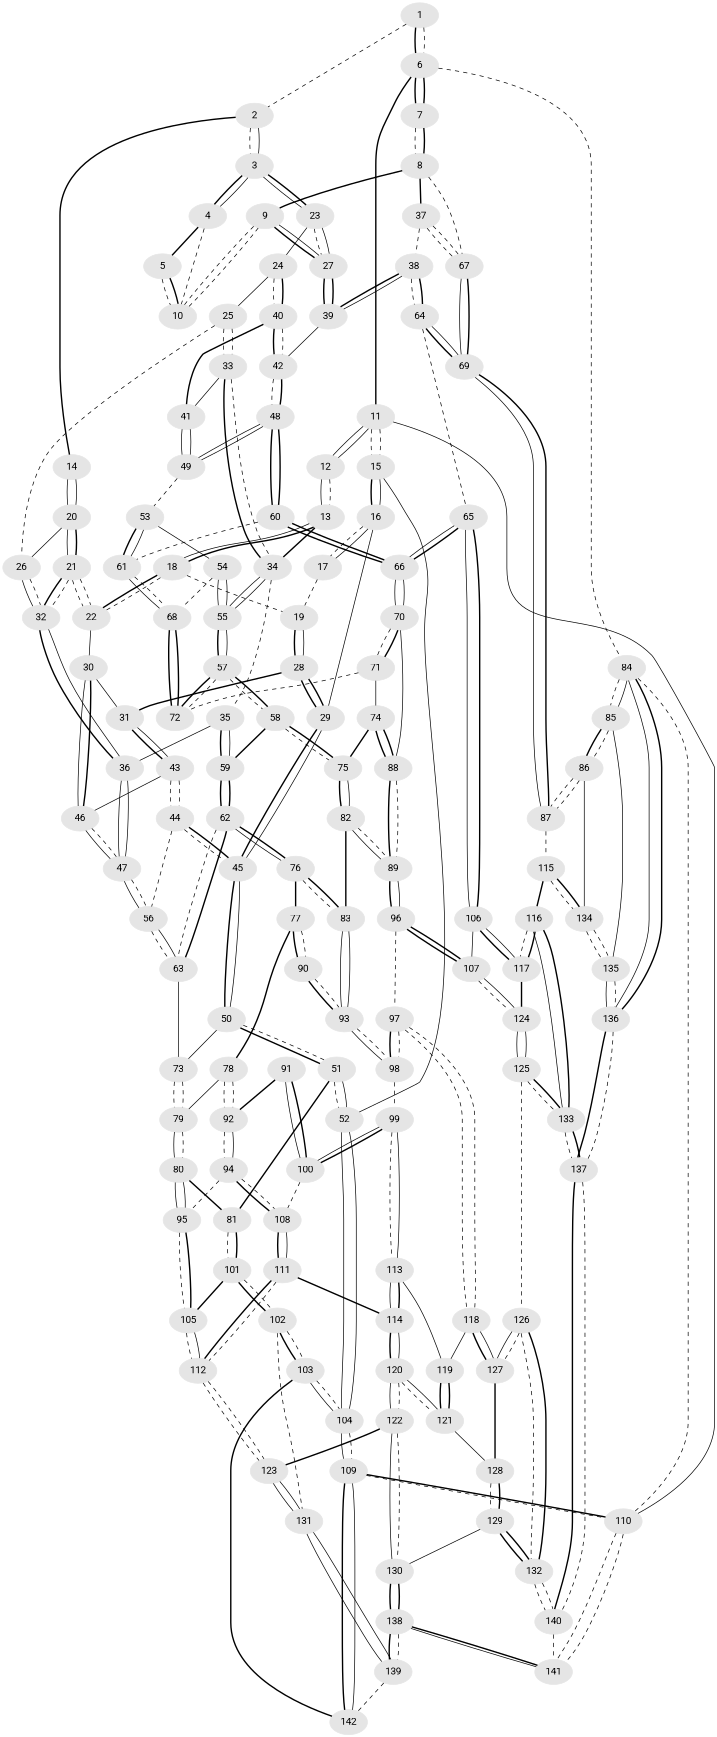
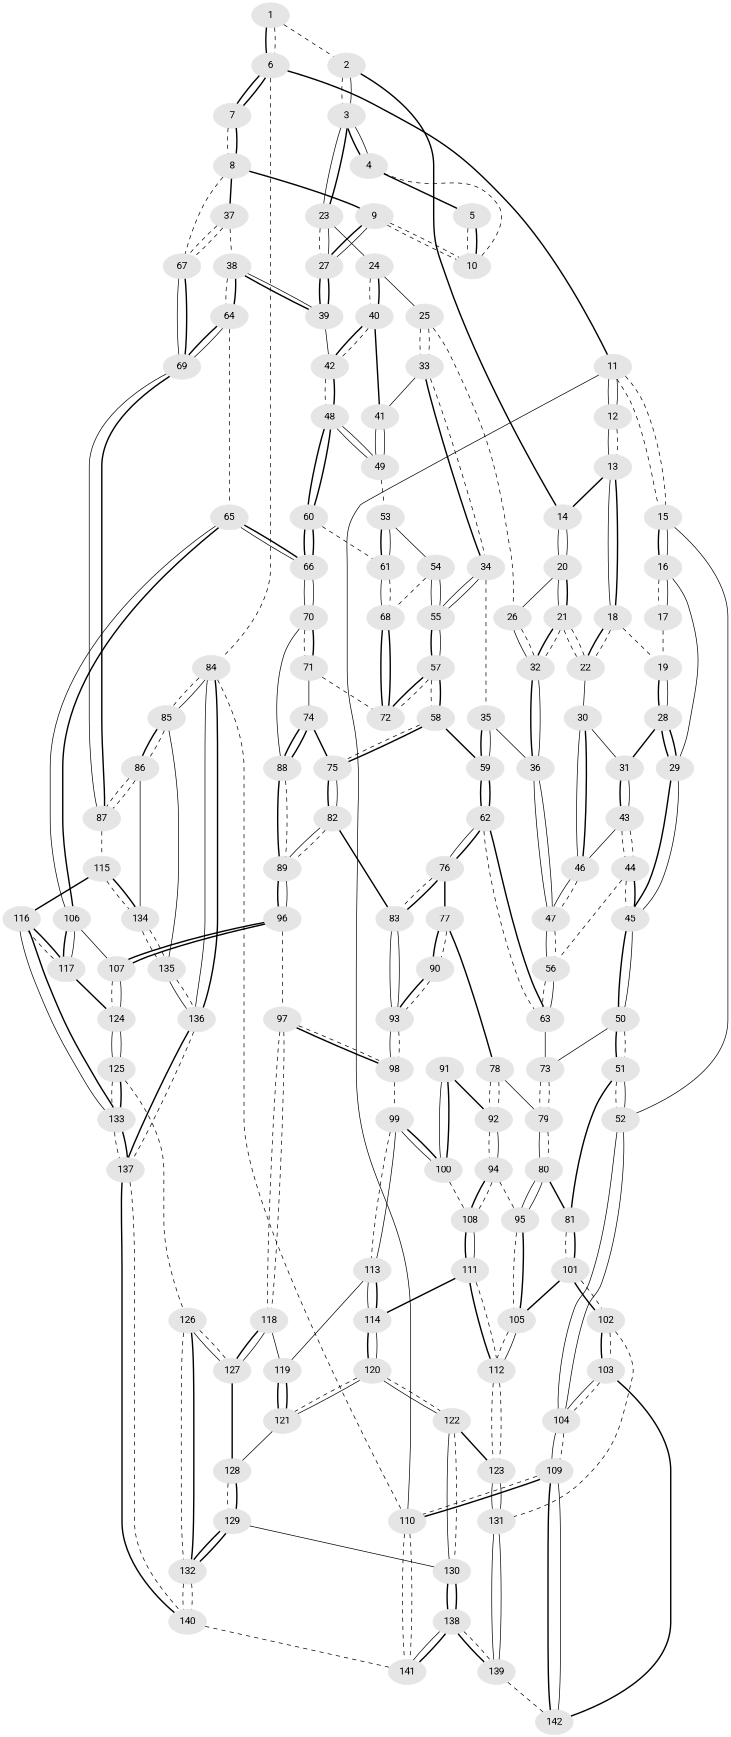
(299, 542) -> (588, 492)
